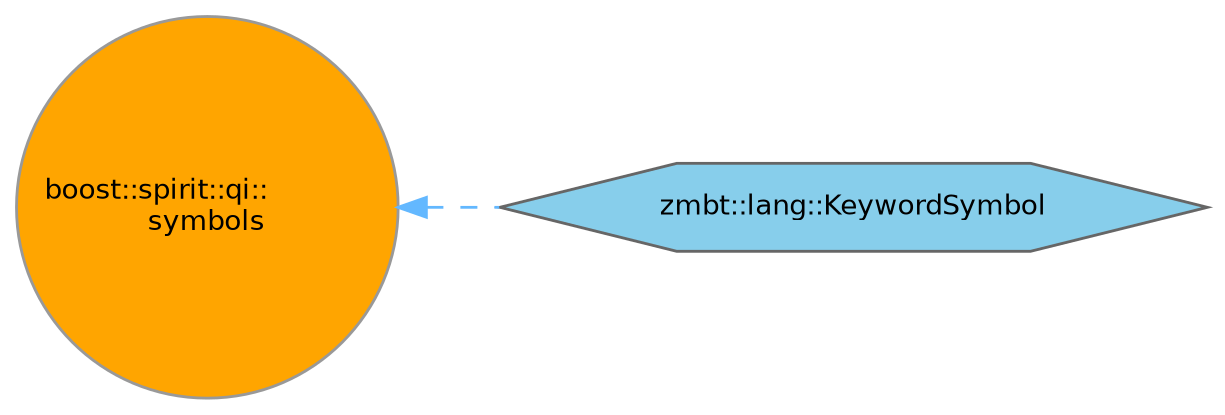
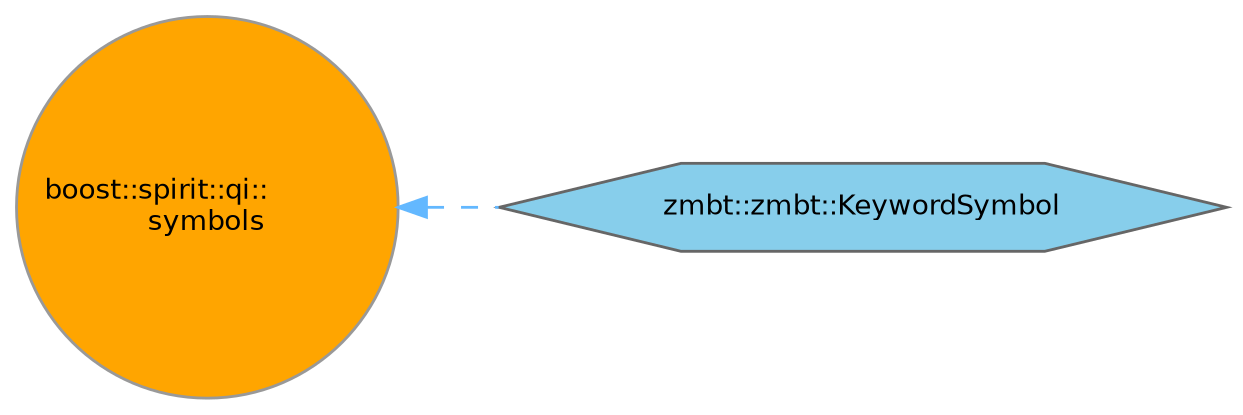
(854, 207) -> (863, 207)
